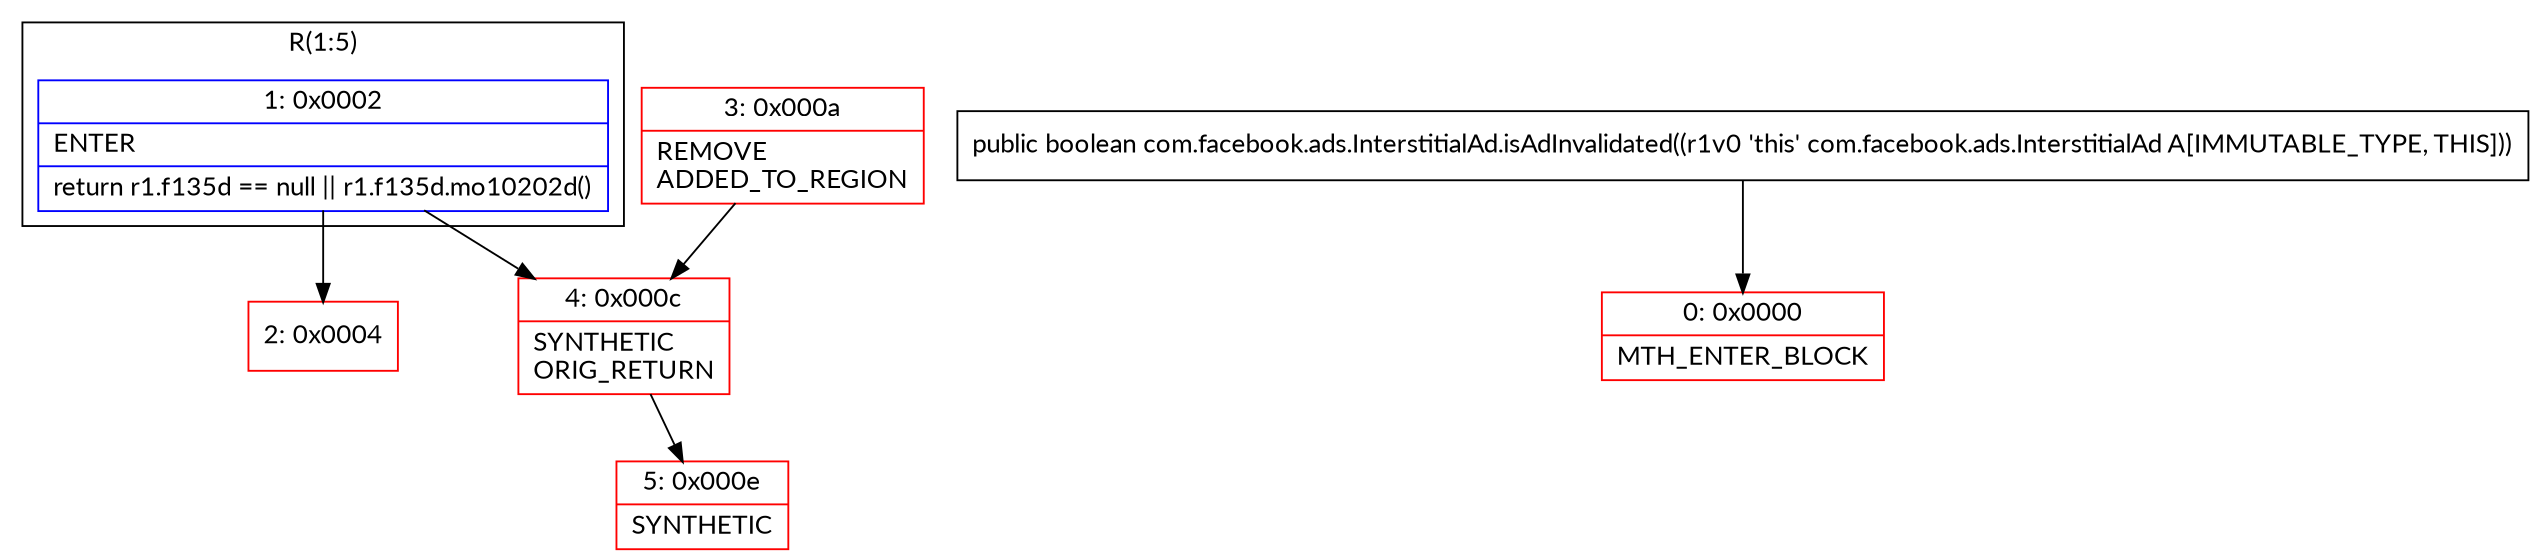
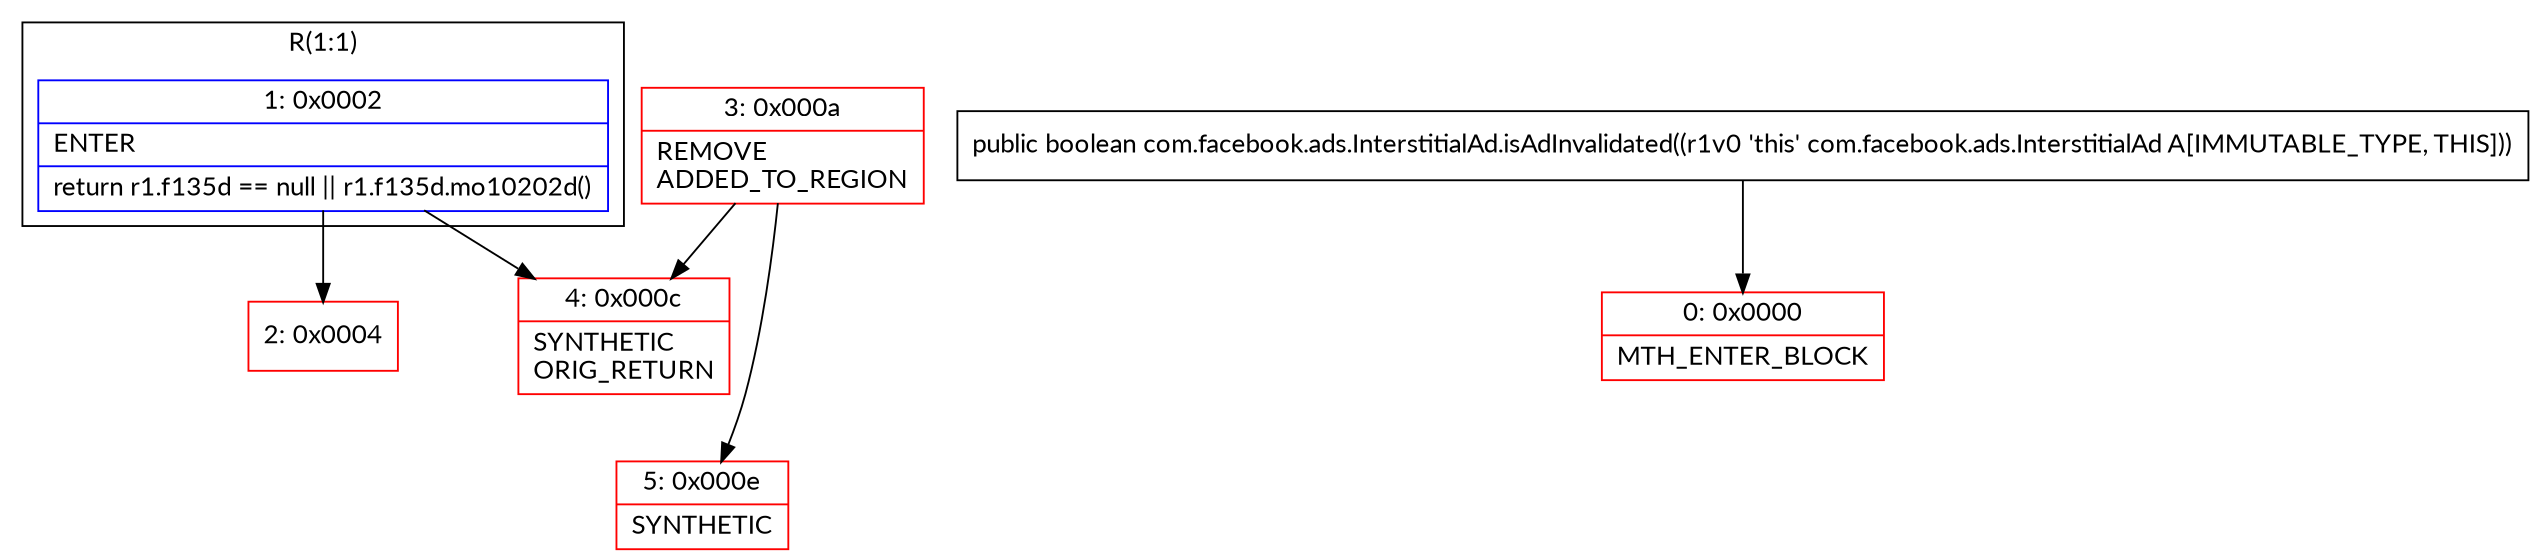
(323, 44) -> (323, 44)
(663, 420) -> (761, 326)
